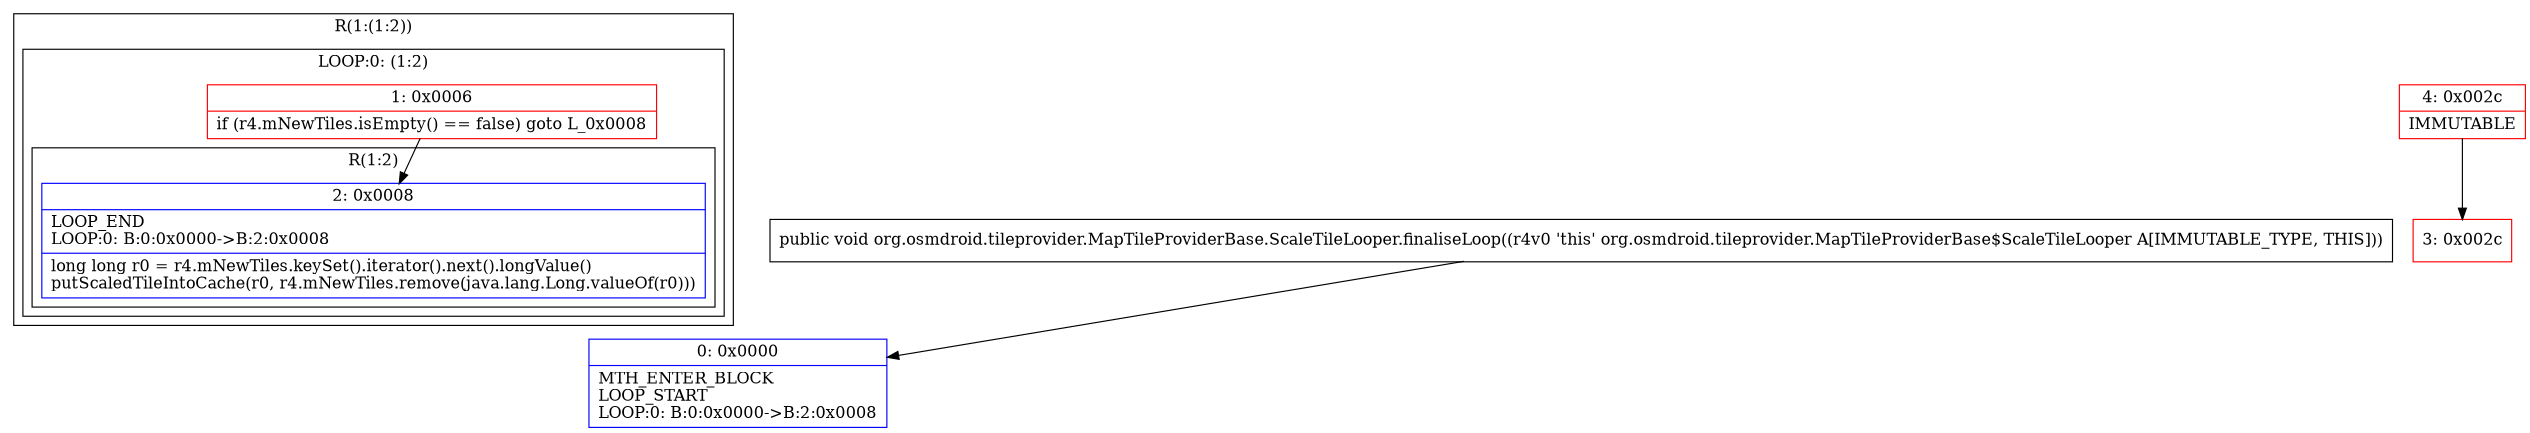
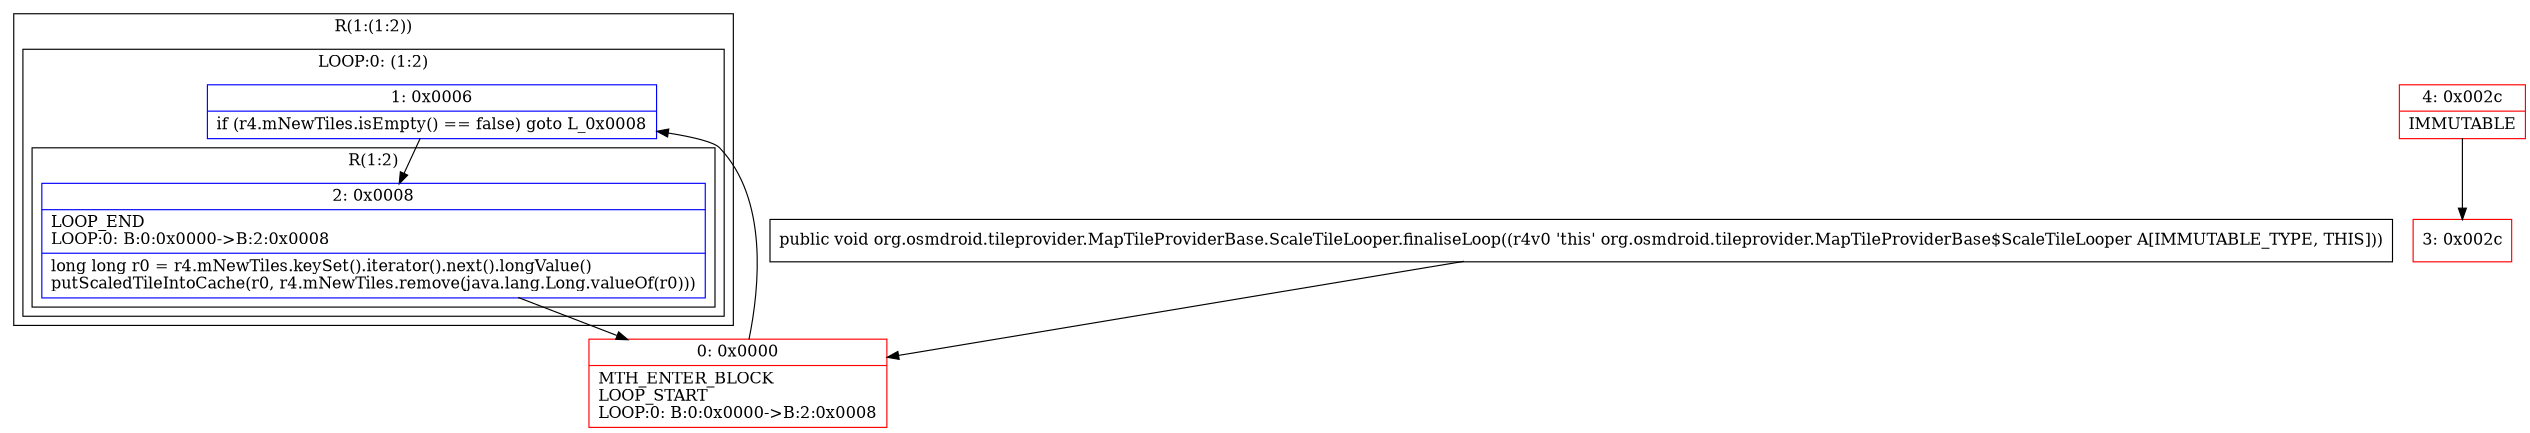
(432, 112) -> (432, 112)
none -> (752, 213)
none -> (567, 316)
(738, 383) -> (738, 383)
